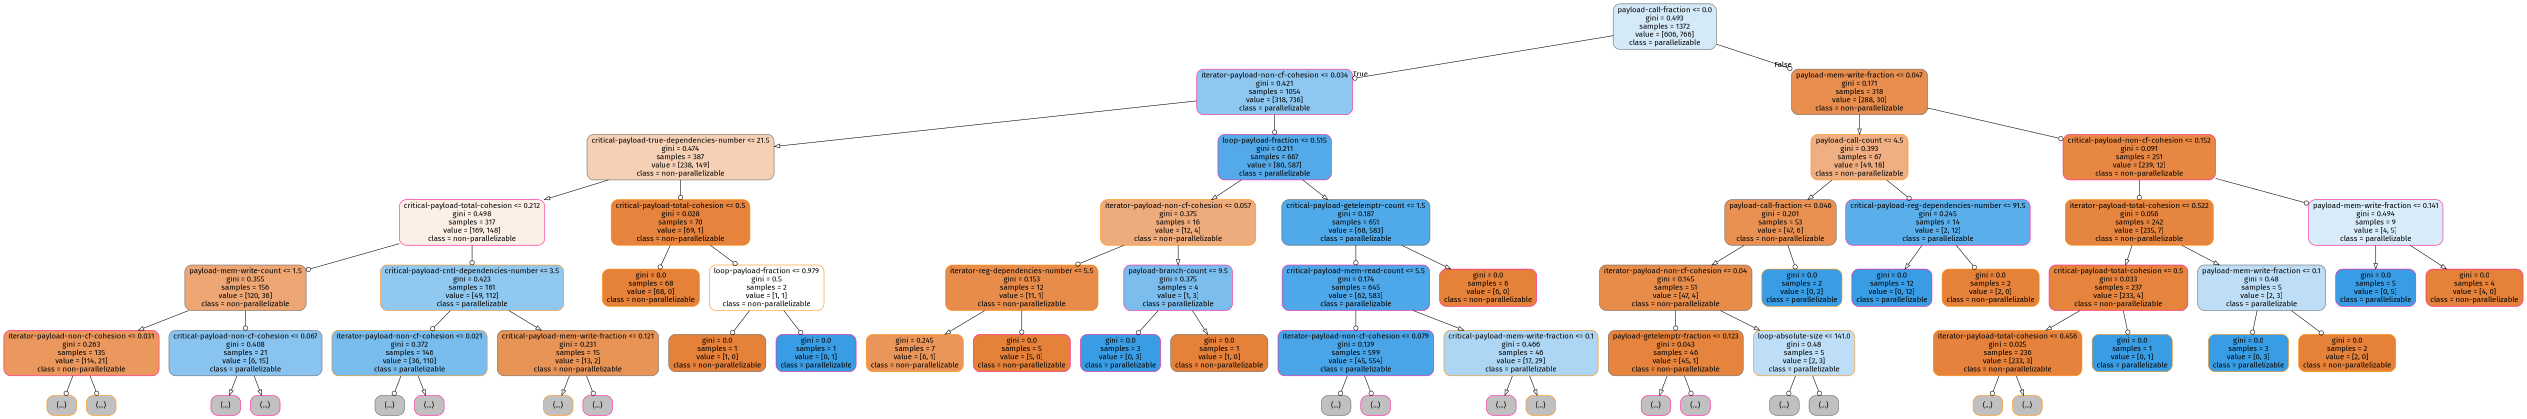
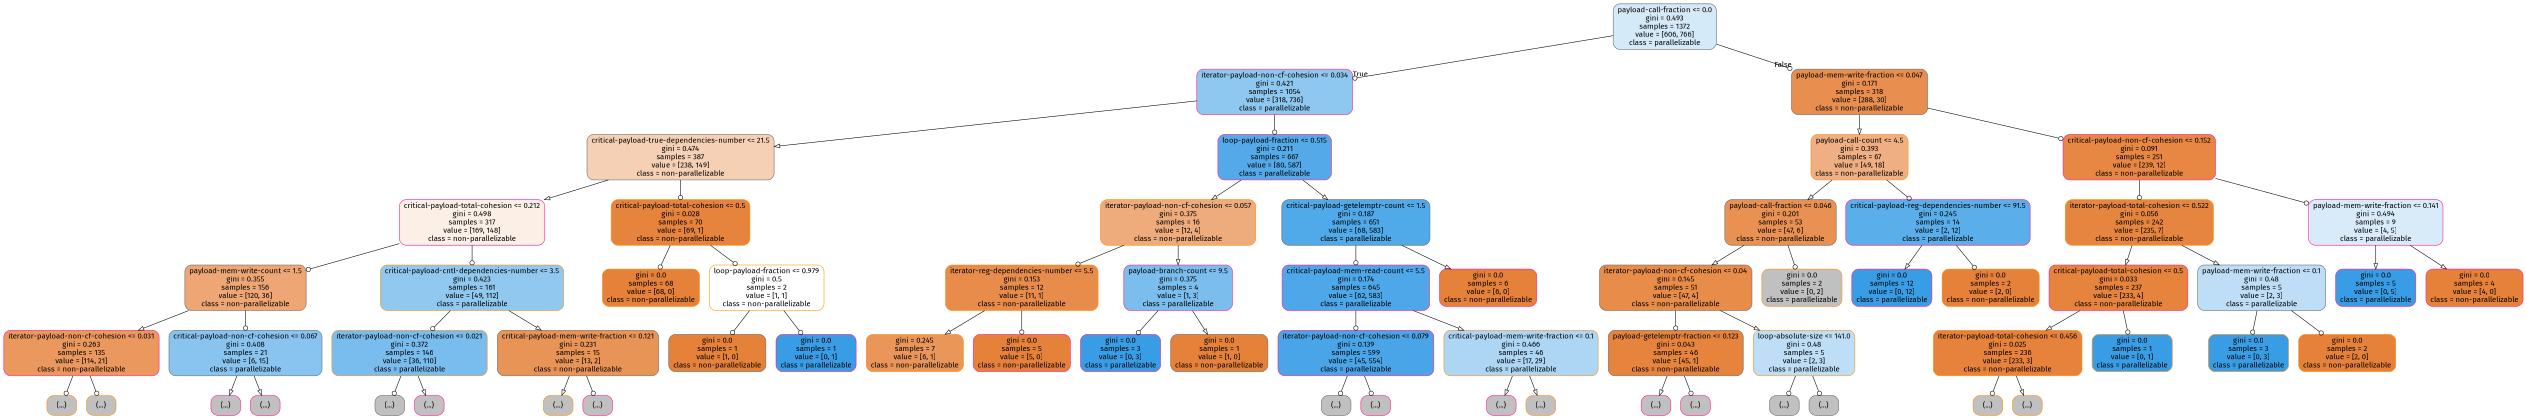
(1802, 288) -> (1802, 288)
